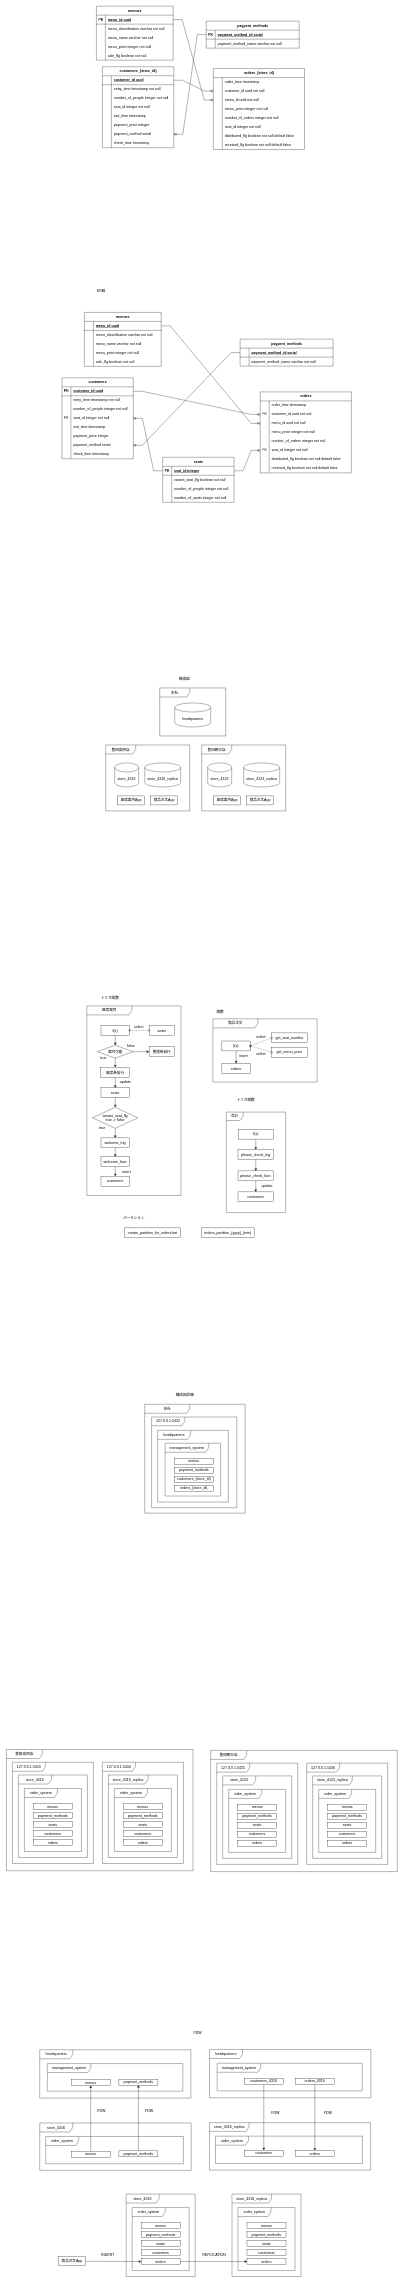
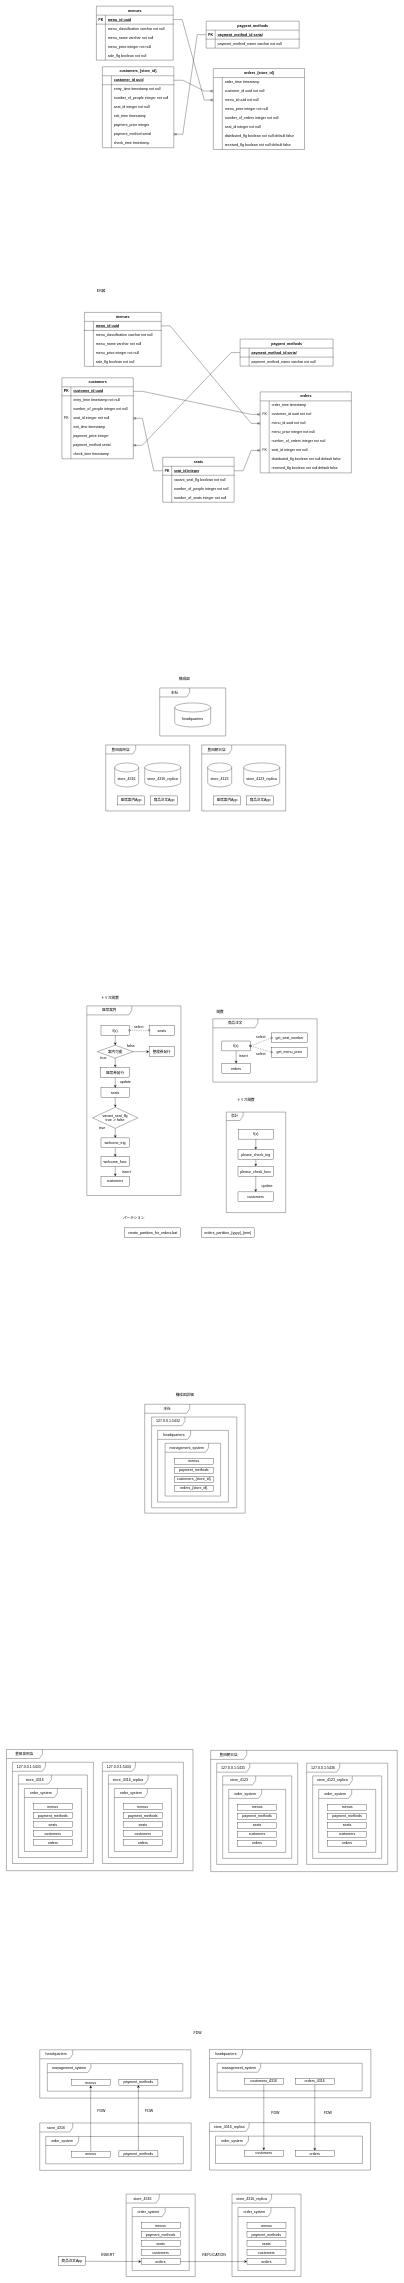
(256, 1176) -> (256, 1172)
